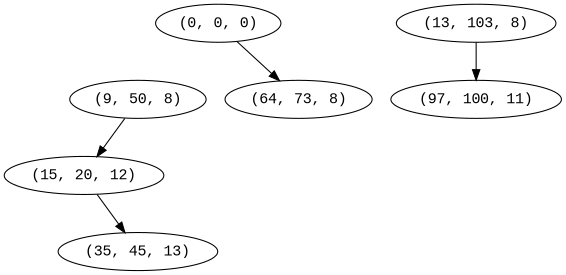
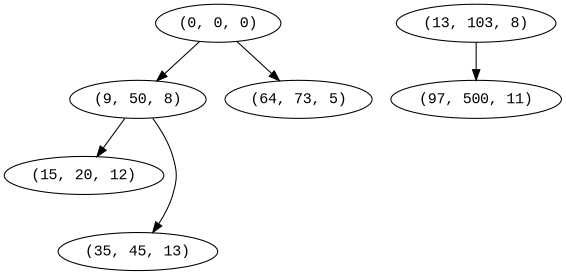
none -> (182, 58)
(299, 99) -> (299, 99)
(476, 99) -> (476, 99)
(108, 209) -> (176, 170)
